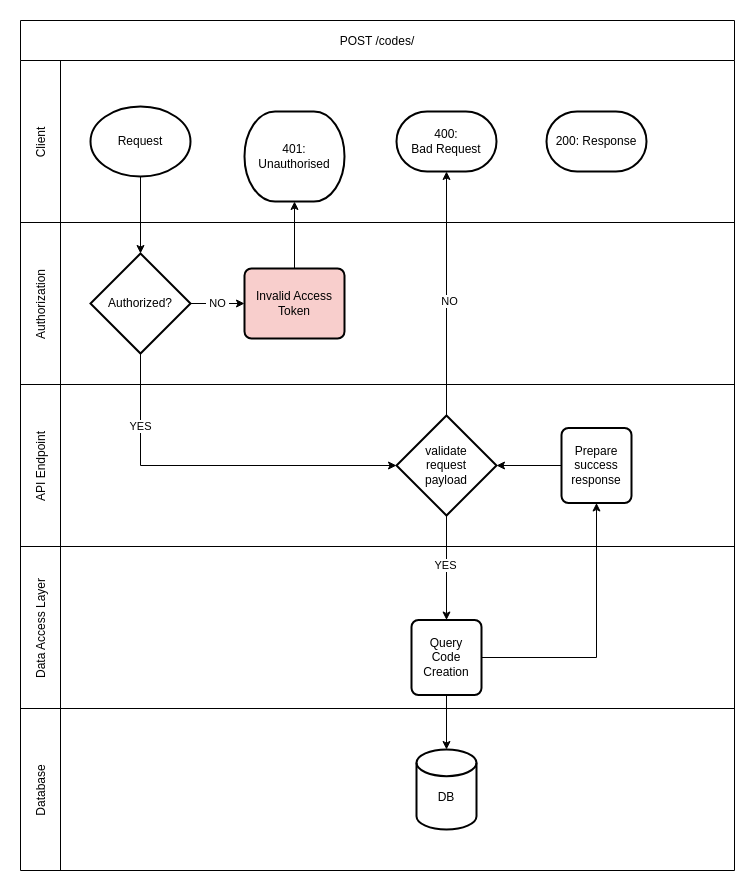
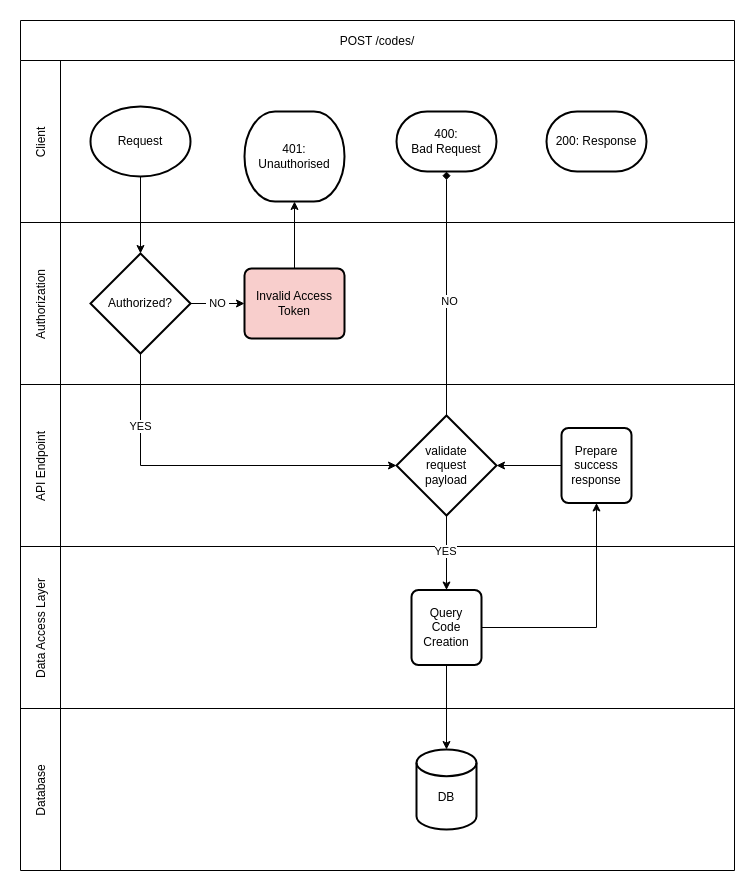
(447, 179) -> (447, 180)
(447, 658) -> (447, 628)
